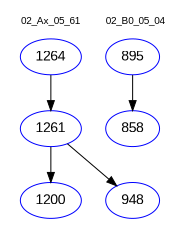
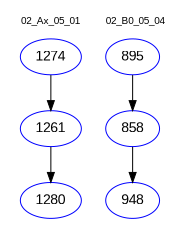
(51, 21) -> (51, 21)
(51, 57) -> (51, 57)
(83, 157) -> (133, 160)
(51, 200) -> (51, 200)
